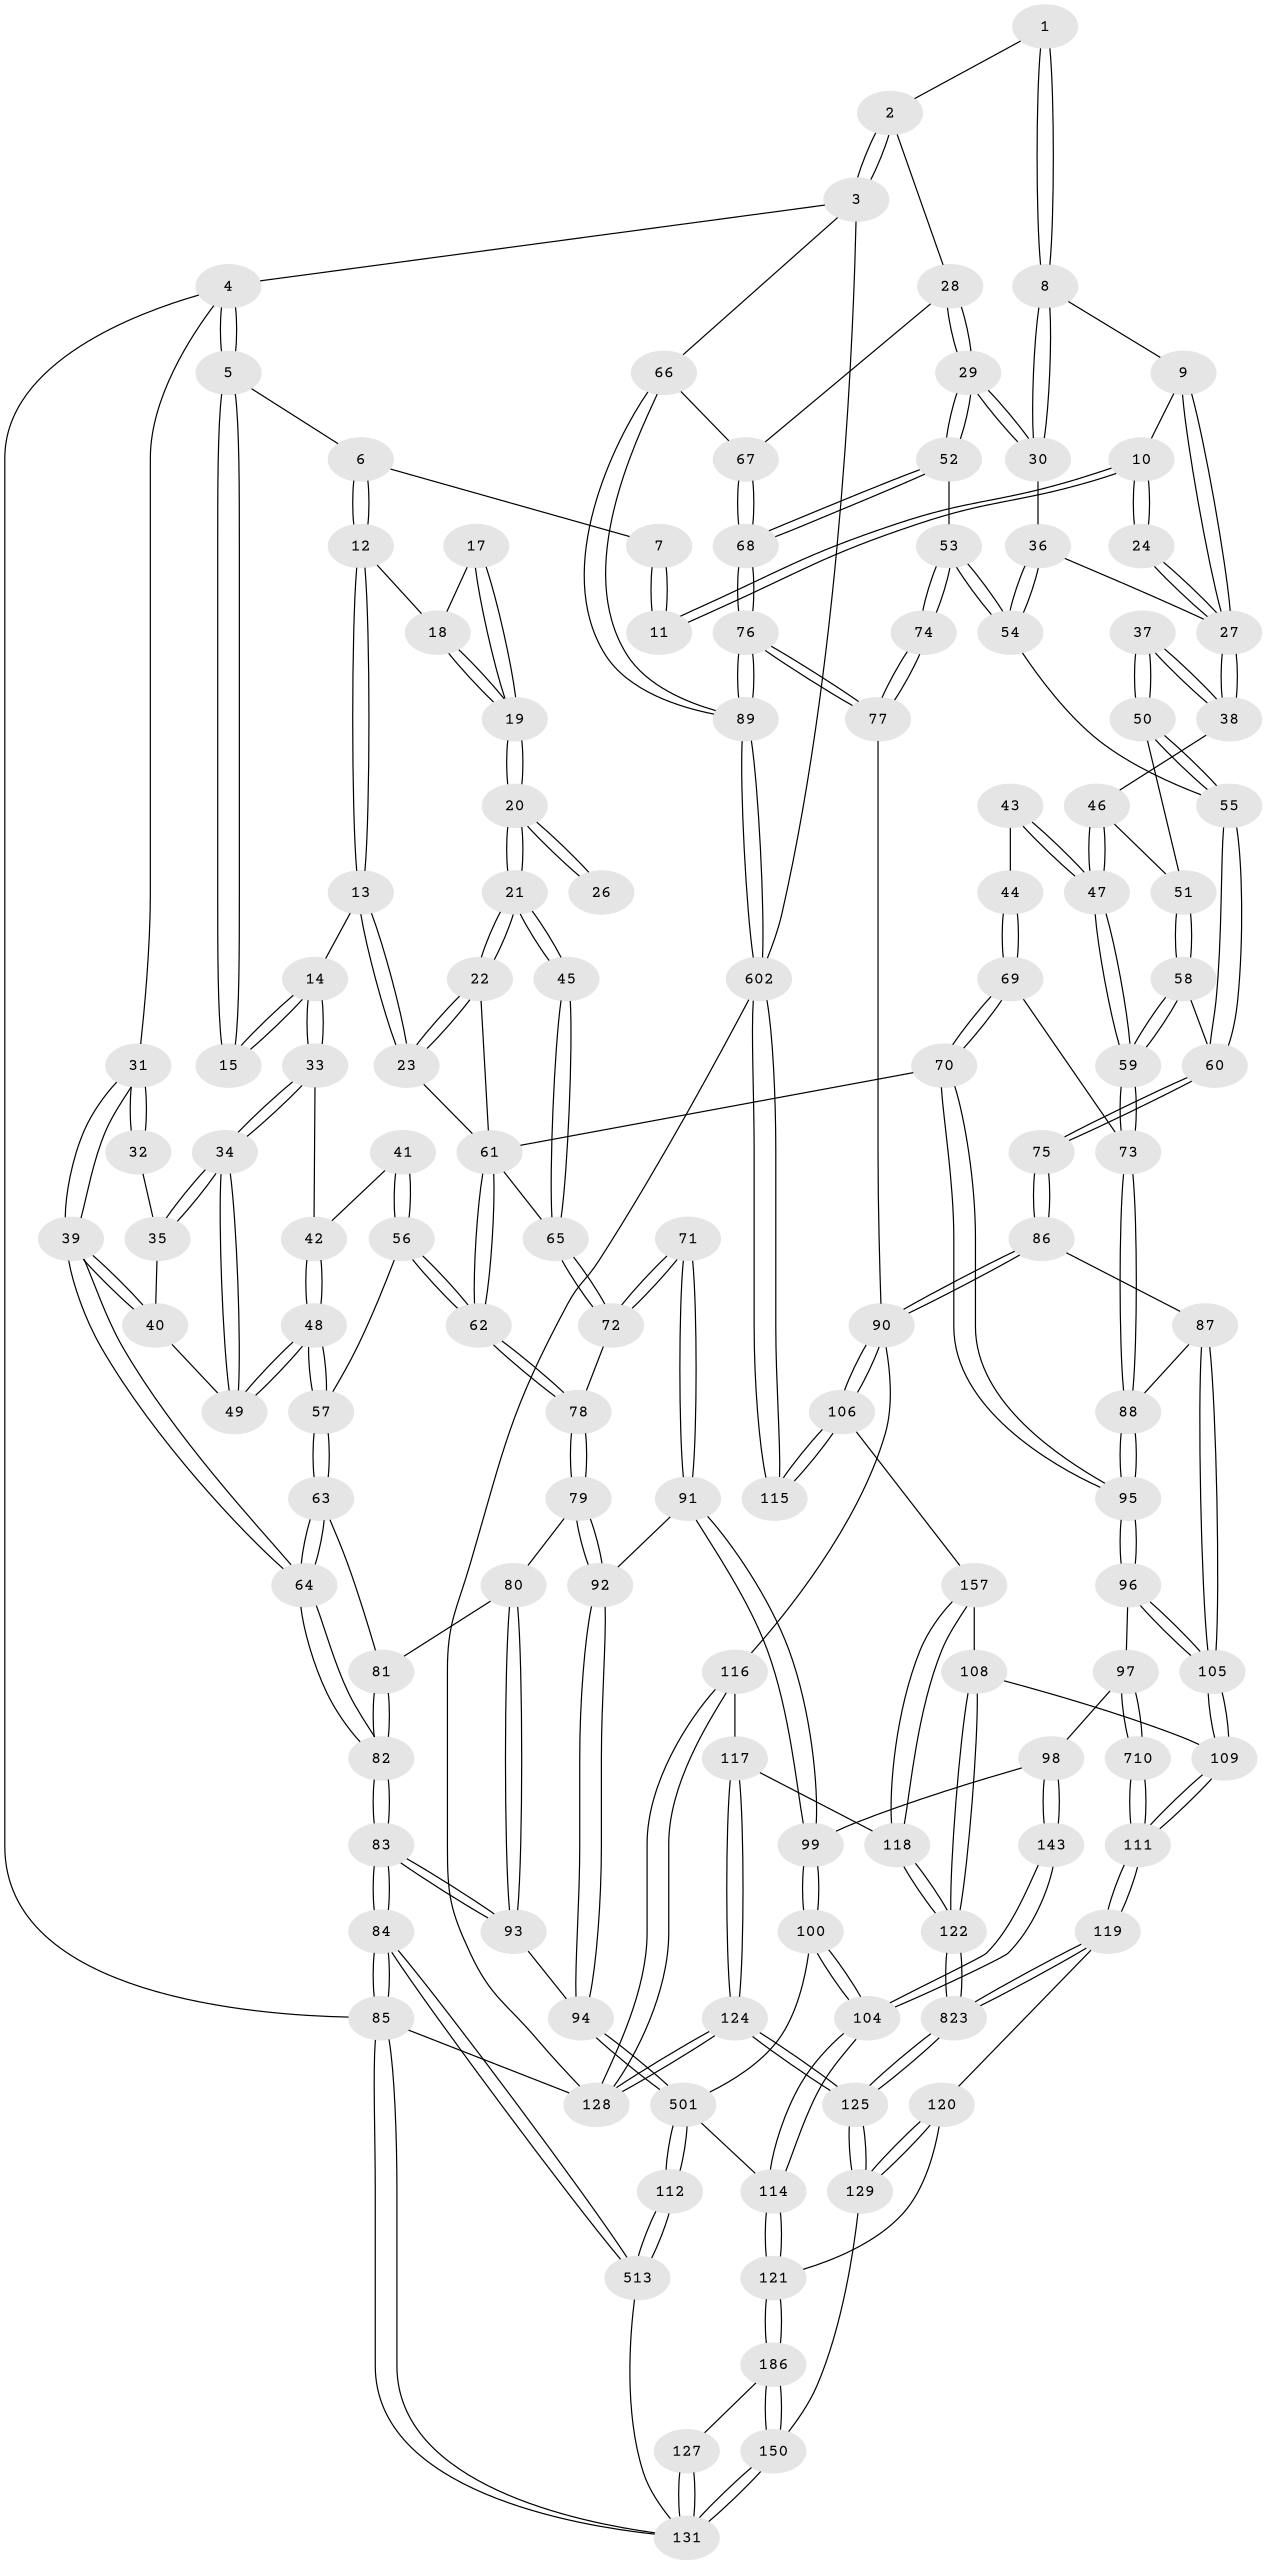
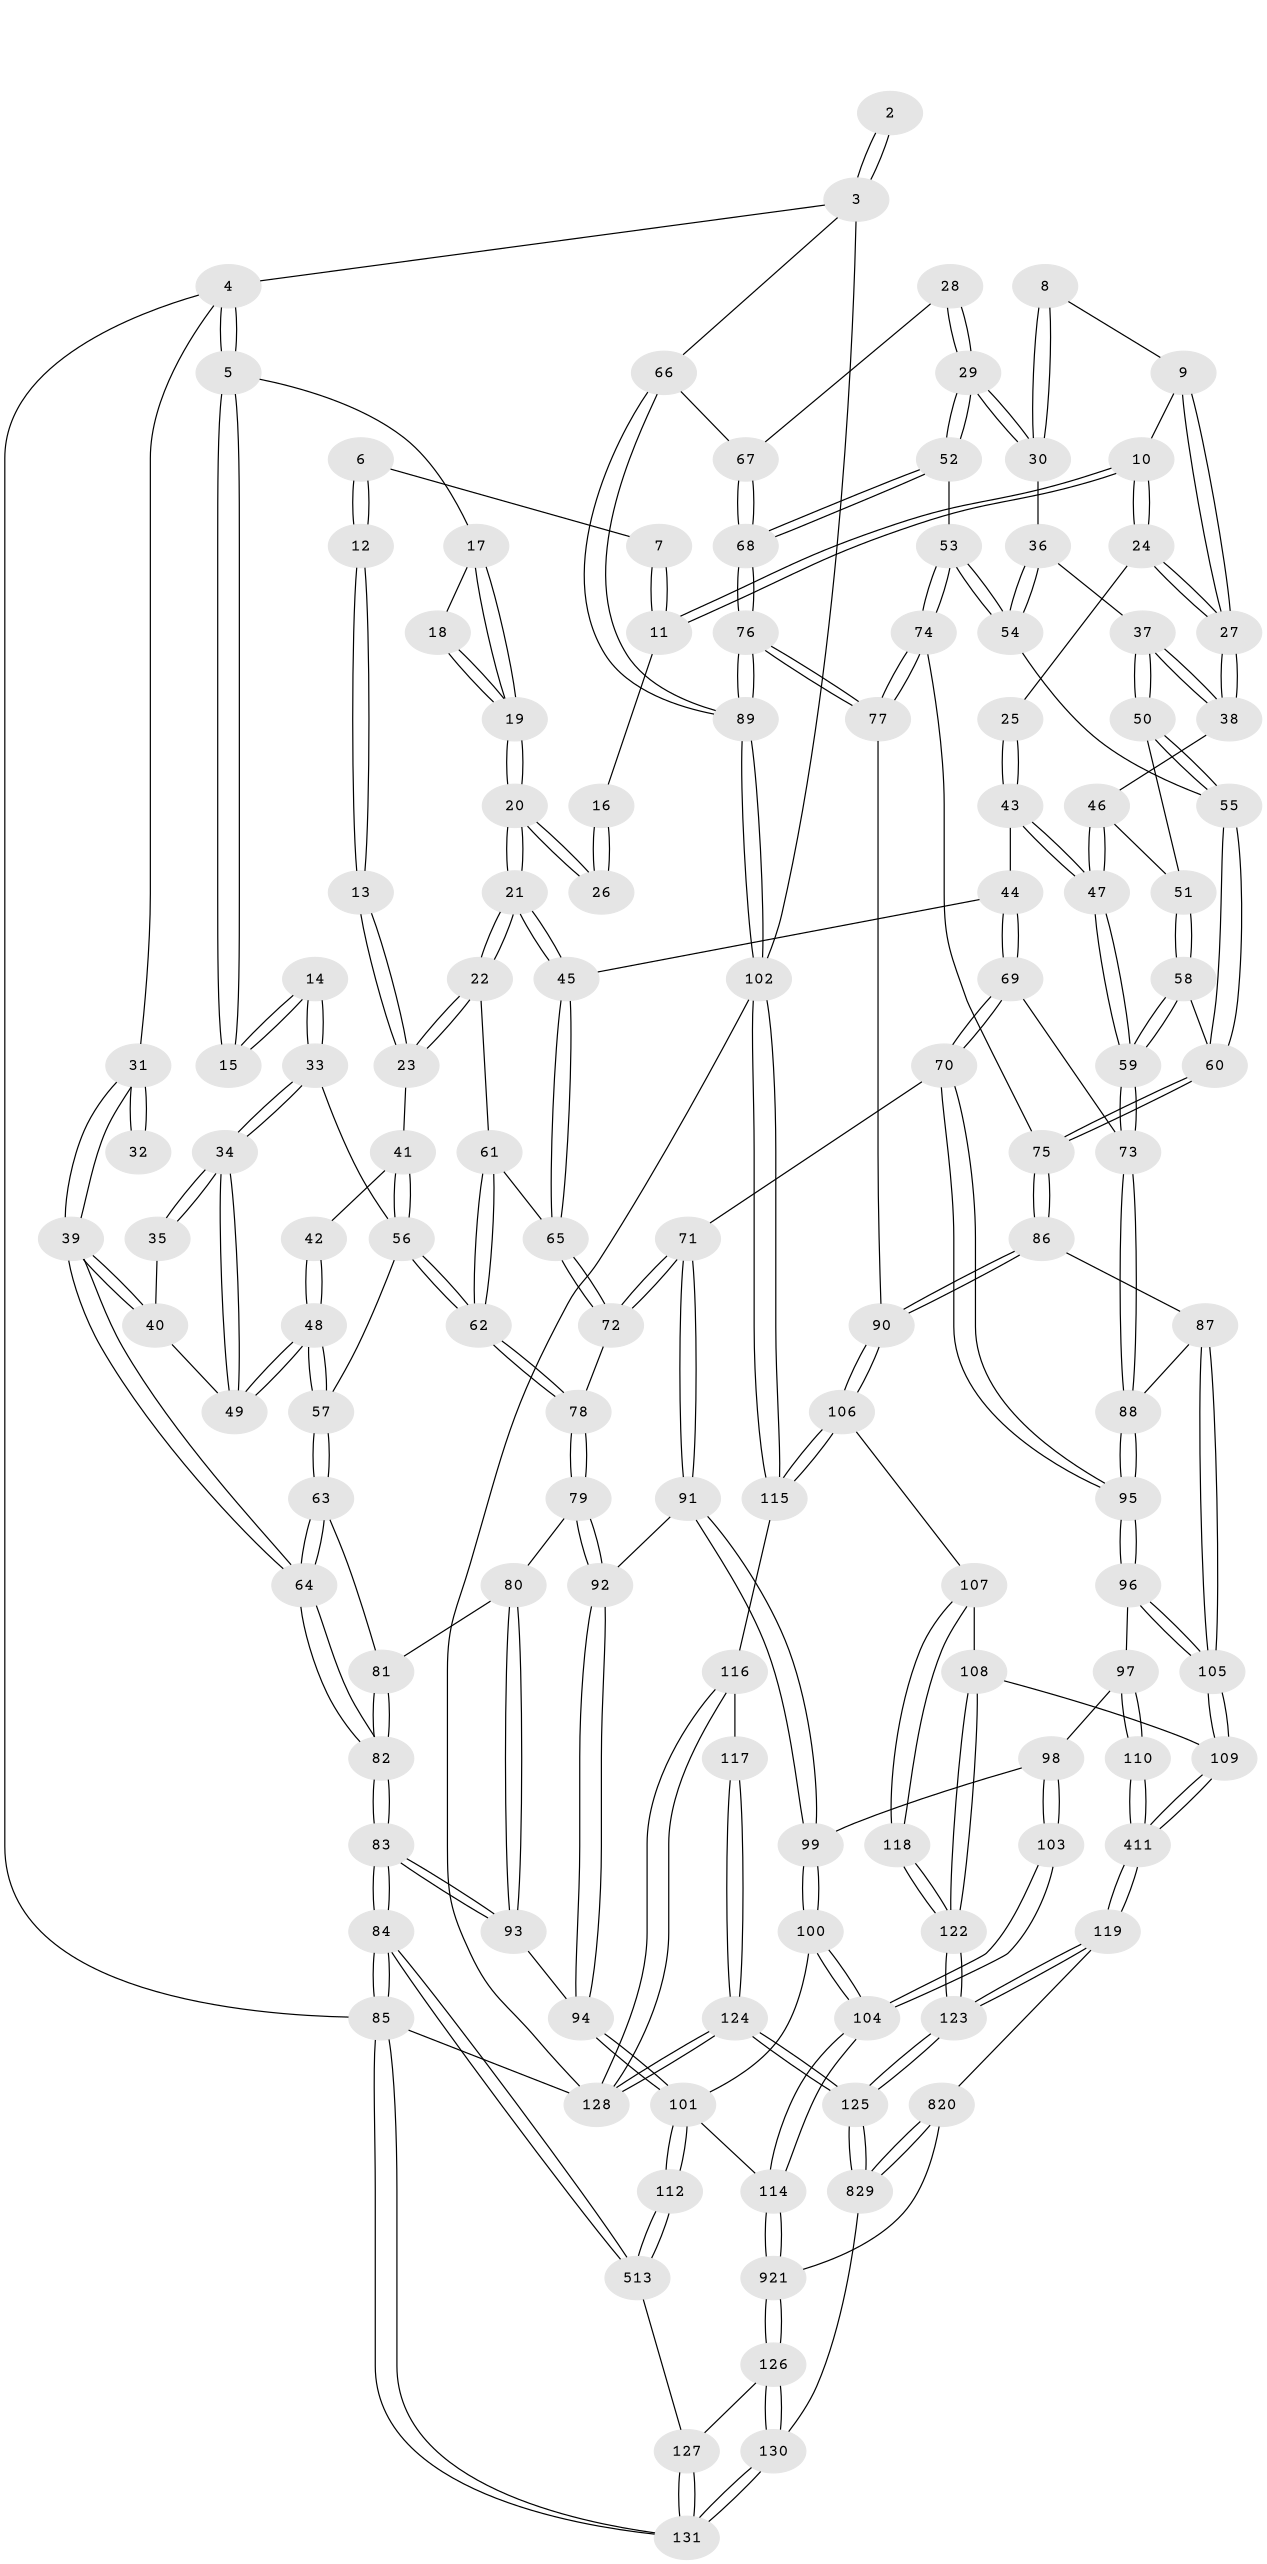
(1045, 26) -> none
(920, 200) -> none
(295, 416) -> (384, 424)
(1134, 588) -> (1090, 589)
(399, 589) -> none
none -> (1010, 719)
none -> (601, 806)
none -> (944, 889)
(338, 936) -> none
none -> (789, 936)
(759, 979) -> (759, 979)
(448, 1109) -> (405, 1109)
(717, 1109) -> (816, 1152)
(315, 1152) -> (350, 1155)
(148, 1195) -> none
(852, 1512) -> (752, 1595)
(974, 1585) -> (974, 1585)
(1138, 1758) -> (1138, 1758)
(808, 1797) -> none
(1051, 1845) -> (1051, 1845)
(1138, 1845) -> (1138, 1845)
(954, 2018) -> (954, 2018)
(683, 2105) -> (683, 2105)
(942, 2105) -> (942, 2105)
(860, 2191) -> (860, 2191)
(773, 2278) -> (773, 2278)
(773, 2365) -> (773, 2365)
(632, 2413) -> (662, 2365)
(773, 2451) -> (773, 2451)
